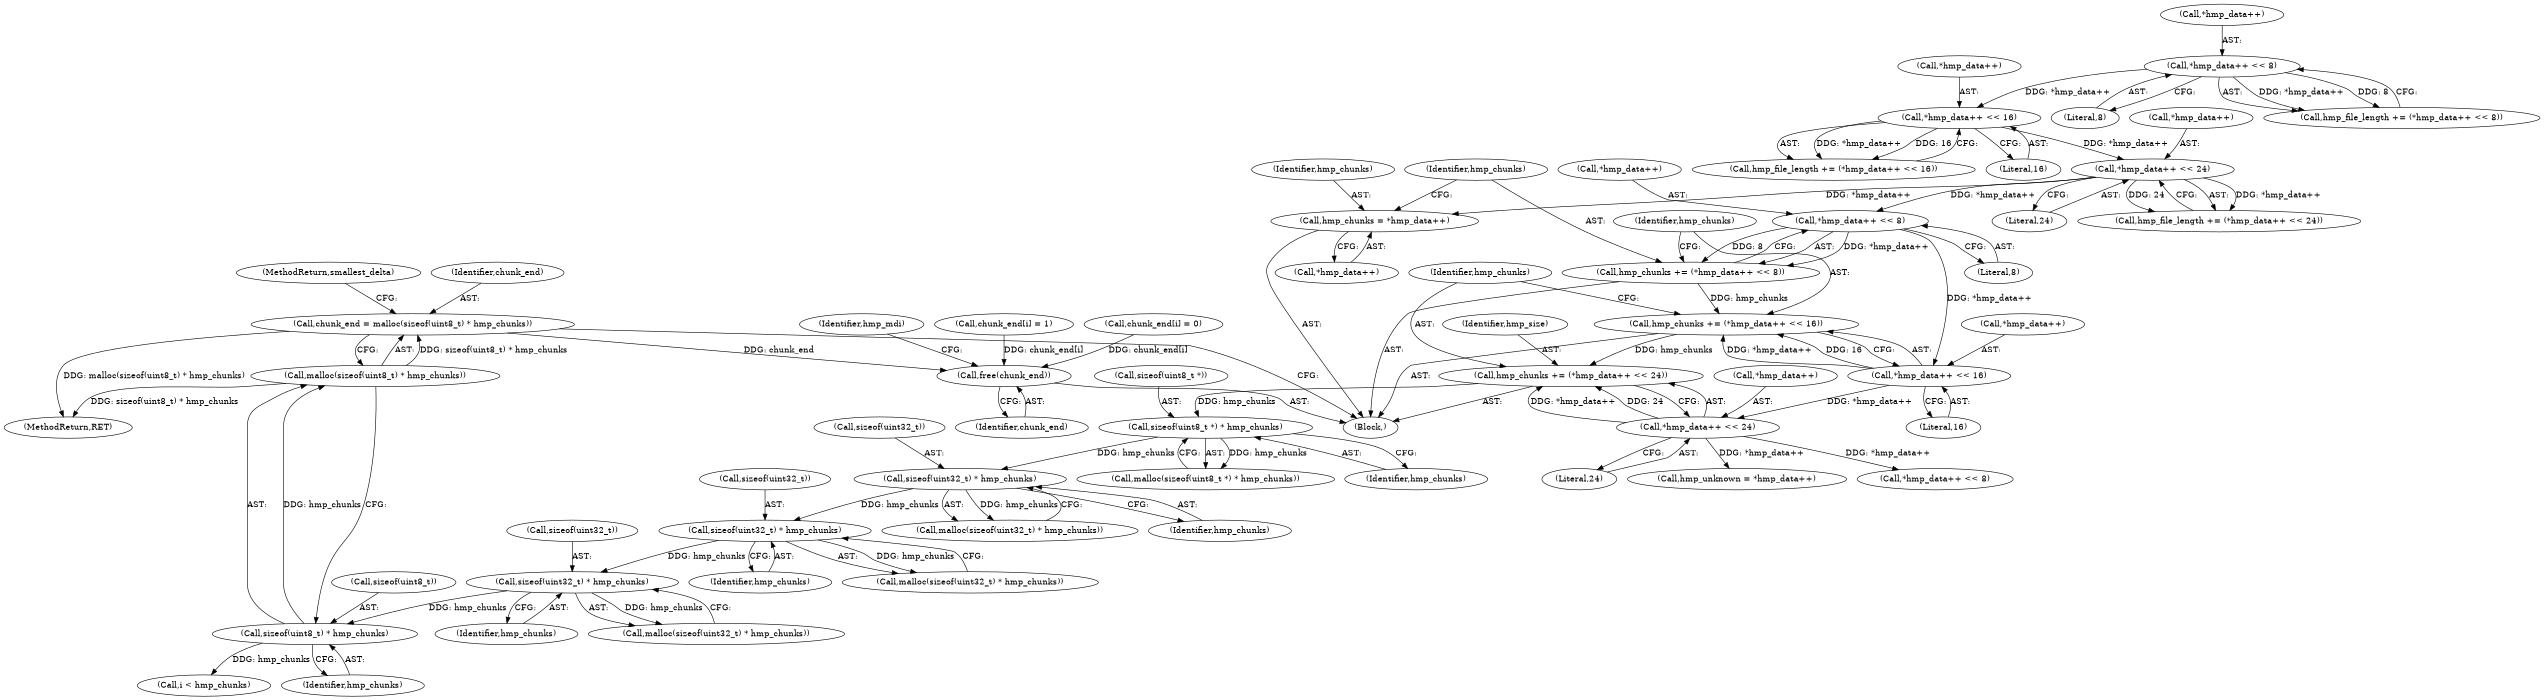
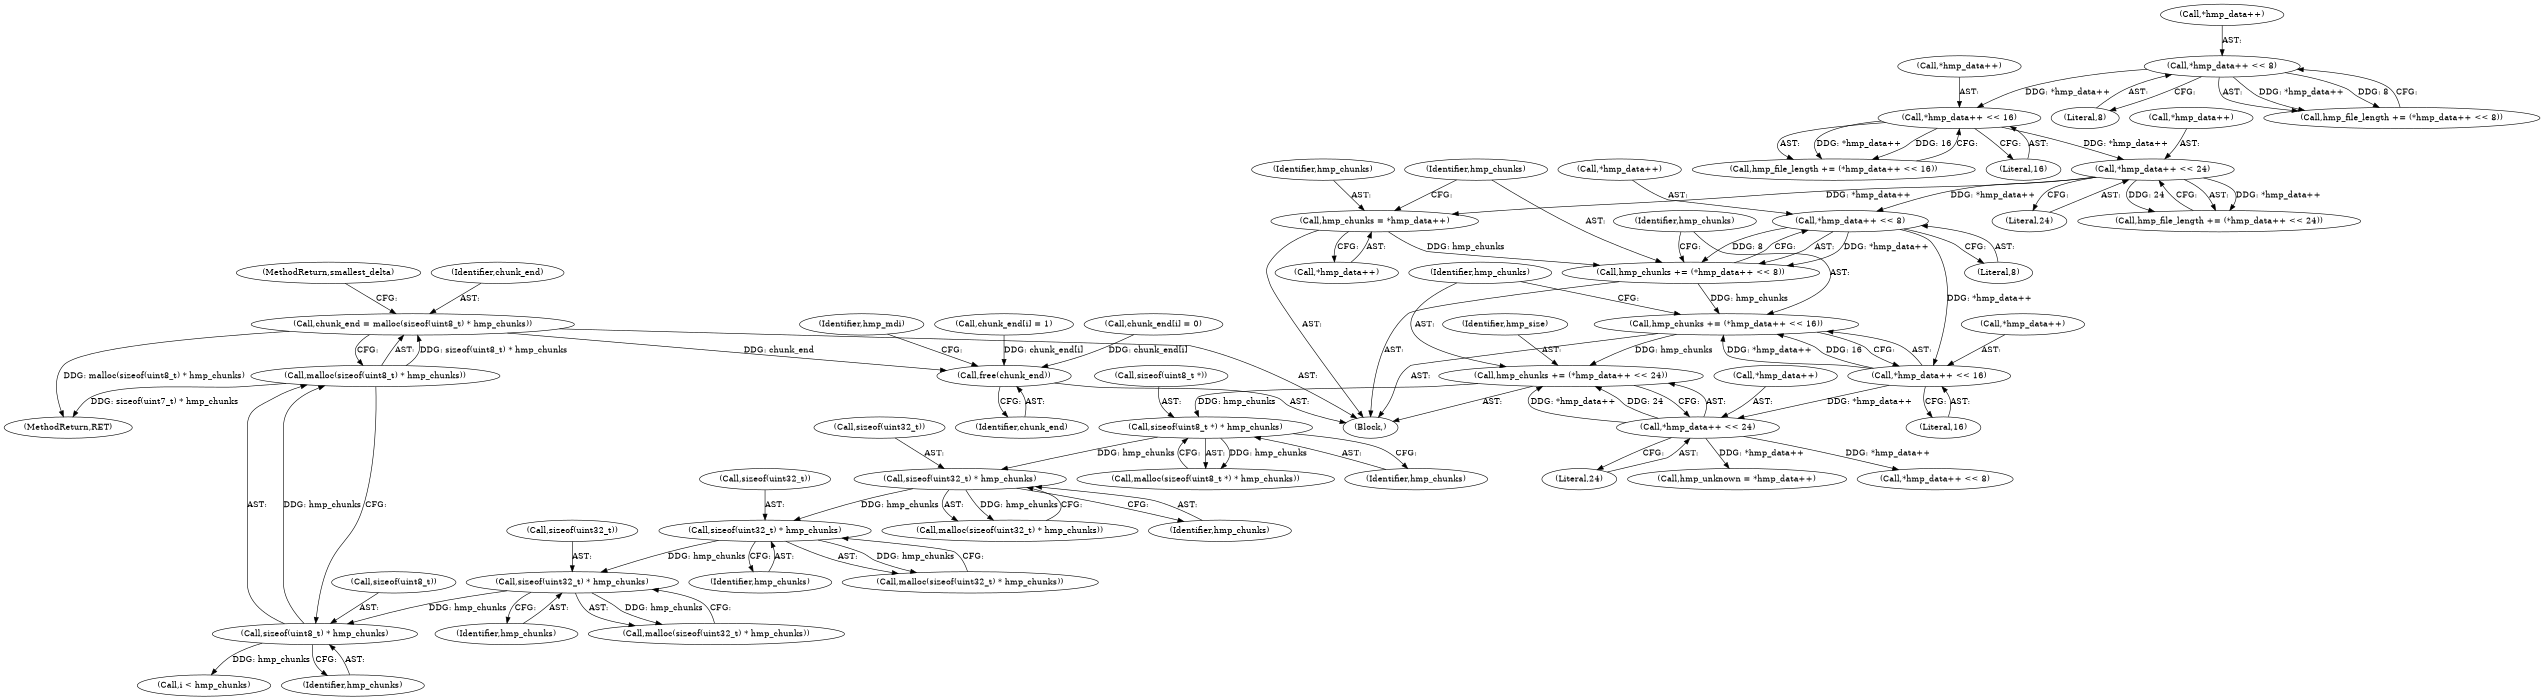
none -> (1489, 257)
(1309, 376) -> (1309, 376)
(165, 402) -> (165, 402)
